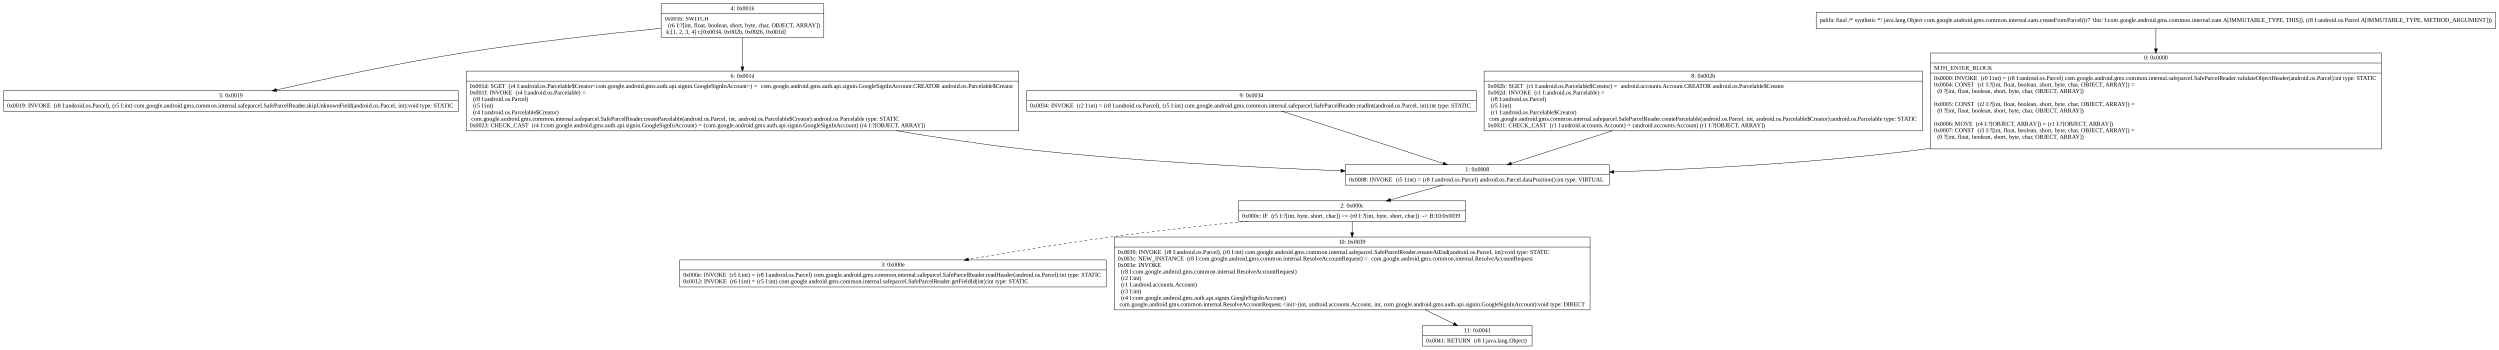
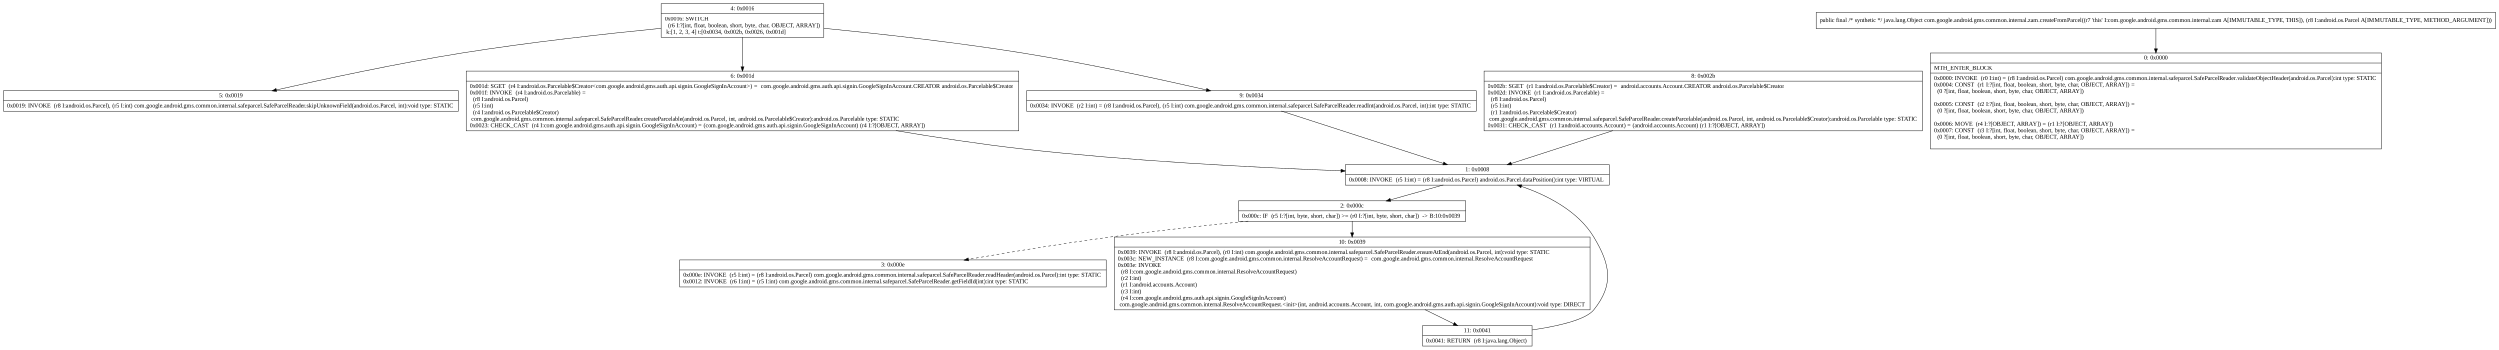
none -> (1016, 52)
(1772, 164) -> (1605, 262)
